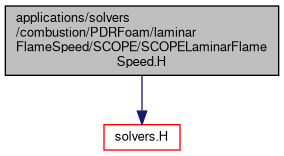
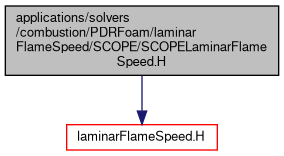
(142, 137) -> (142, 137)
